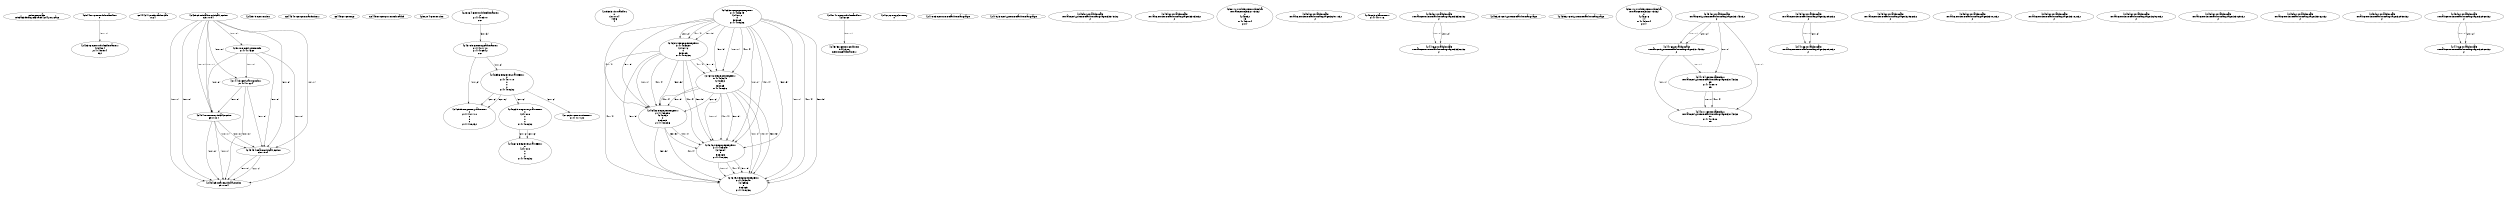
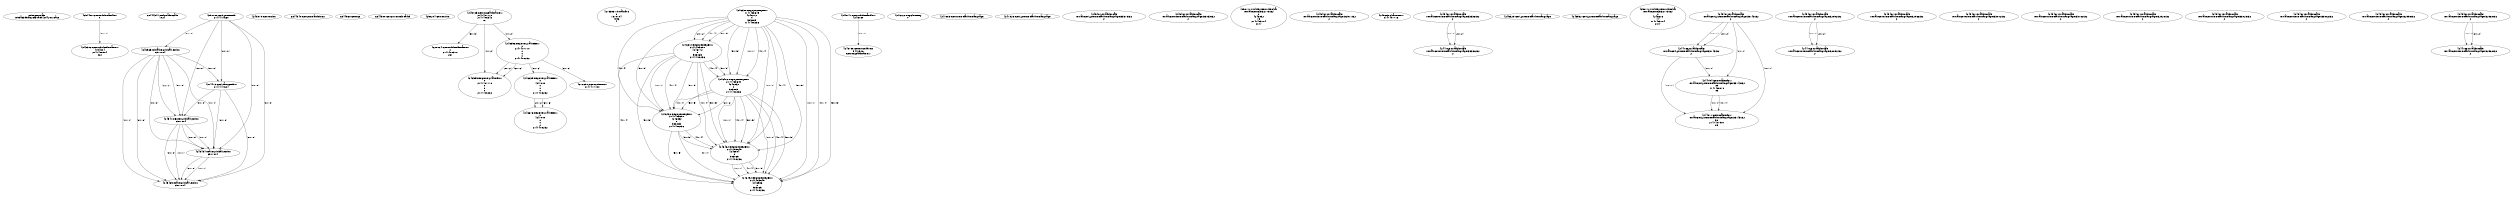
(227, 32) -> (188, 31)
(480, 32) -> (468, 33)
